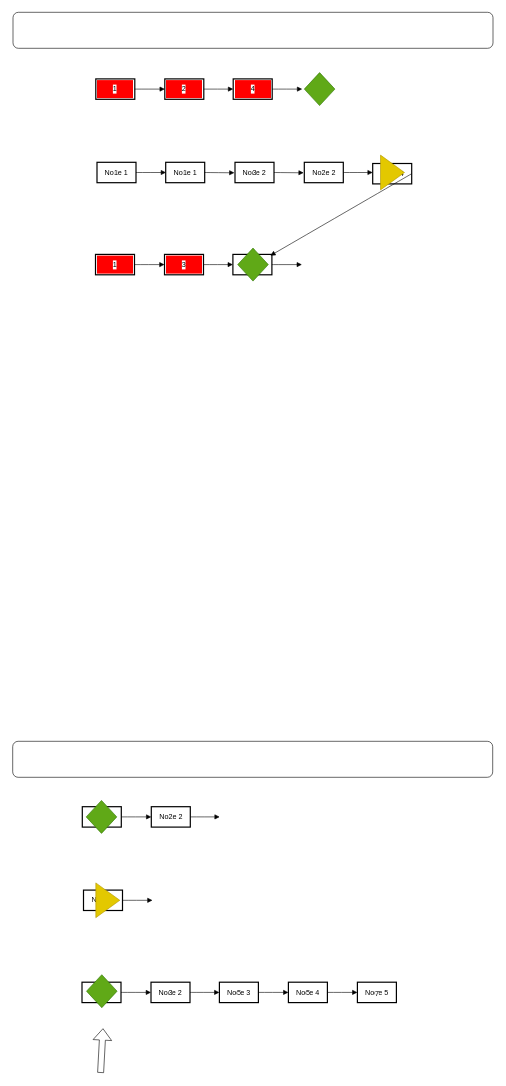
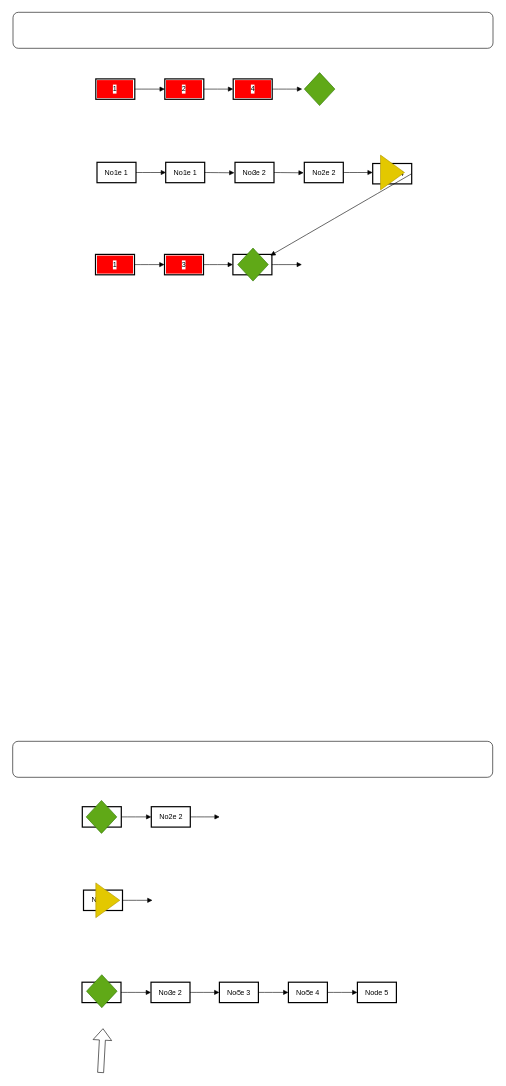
(377, 994) -> none
